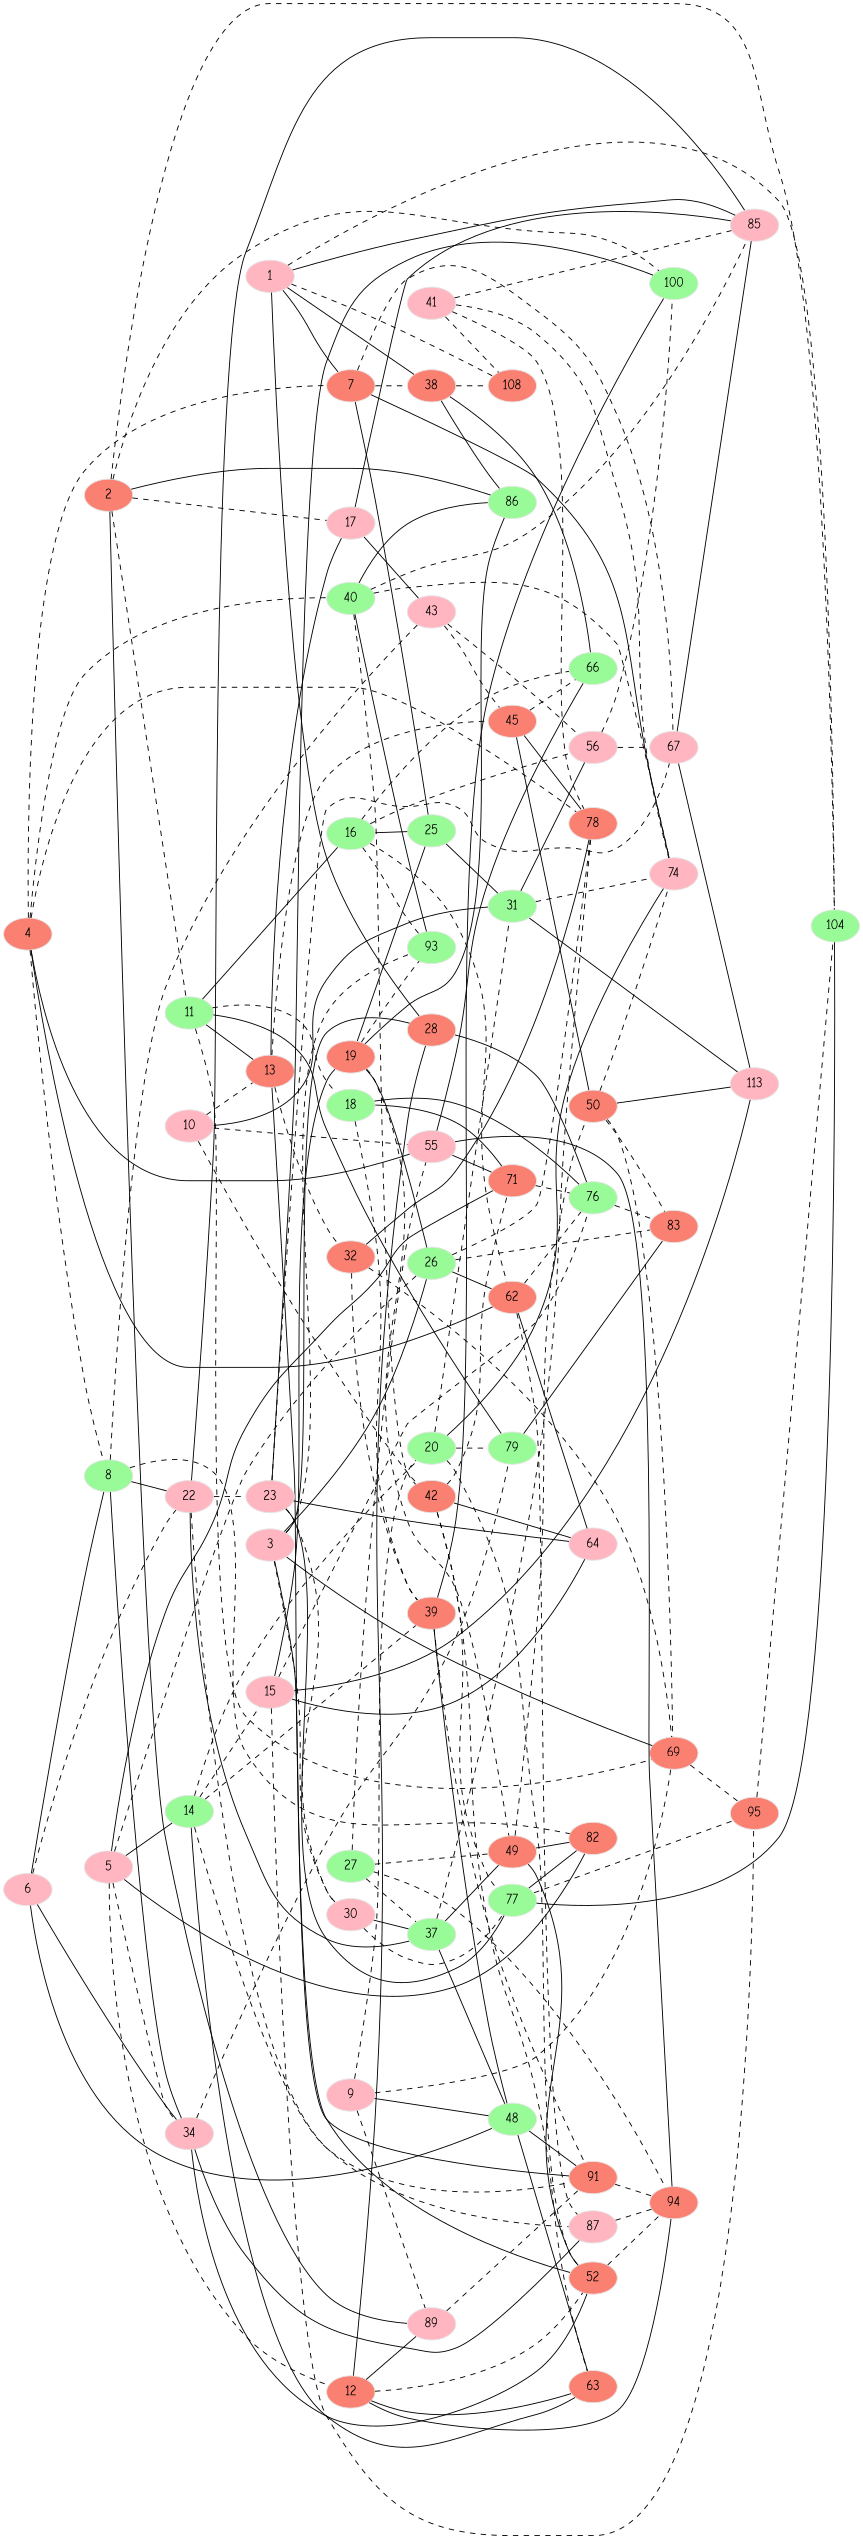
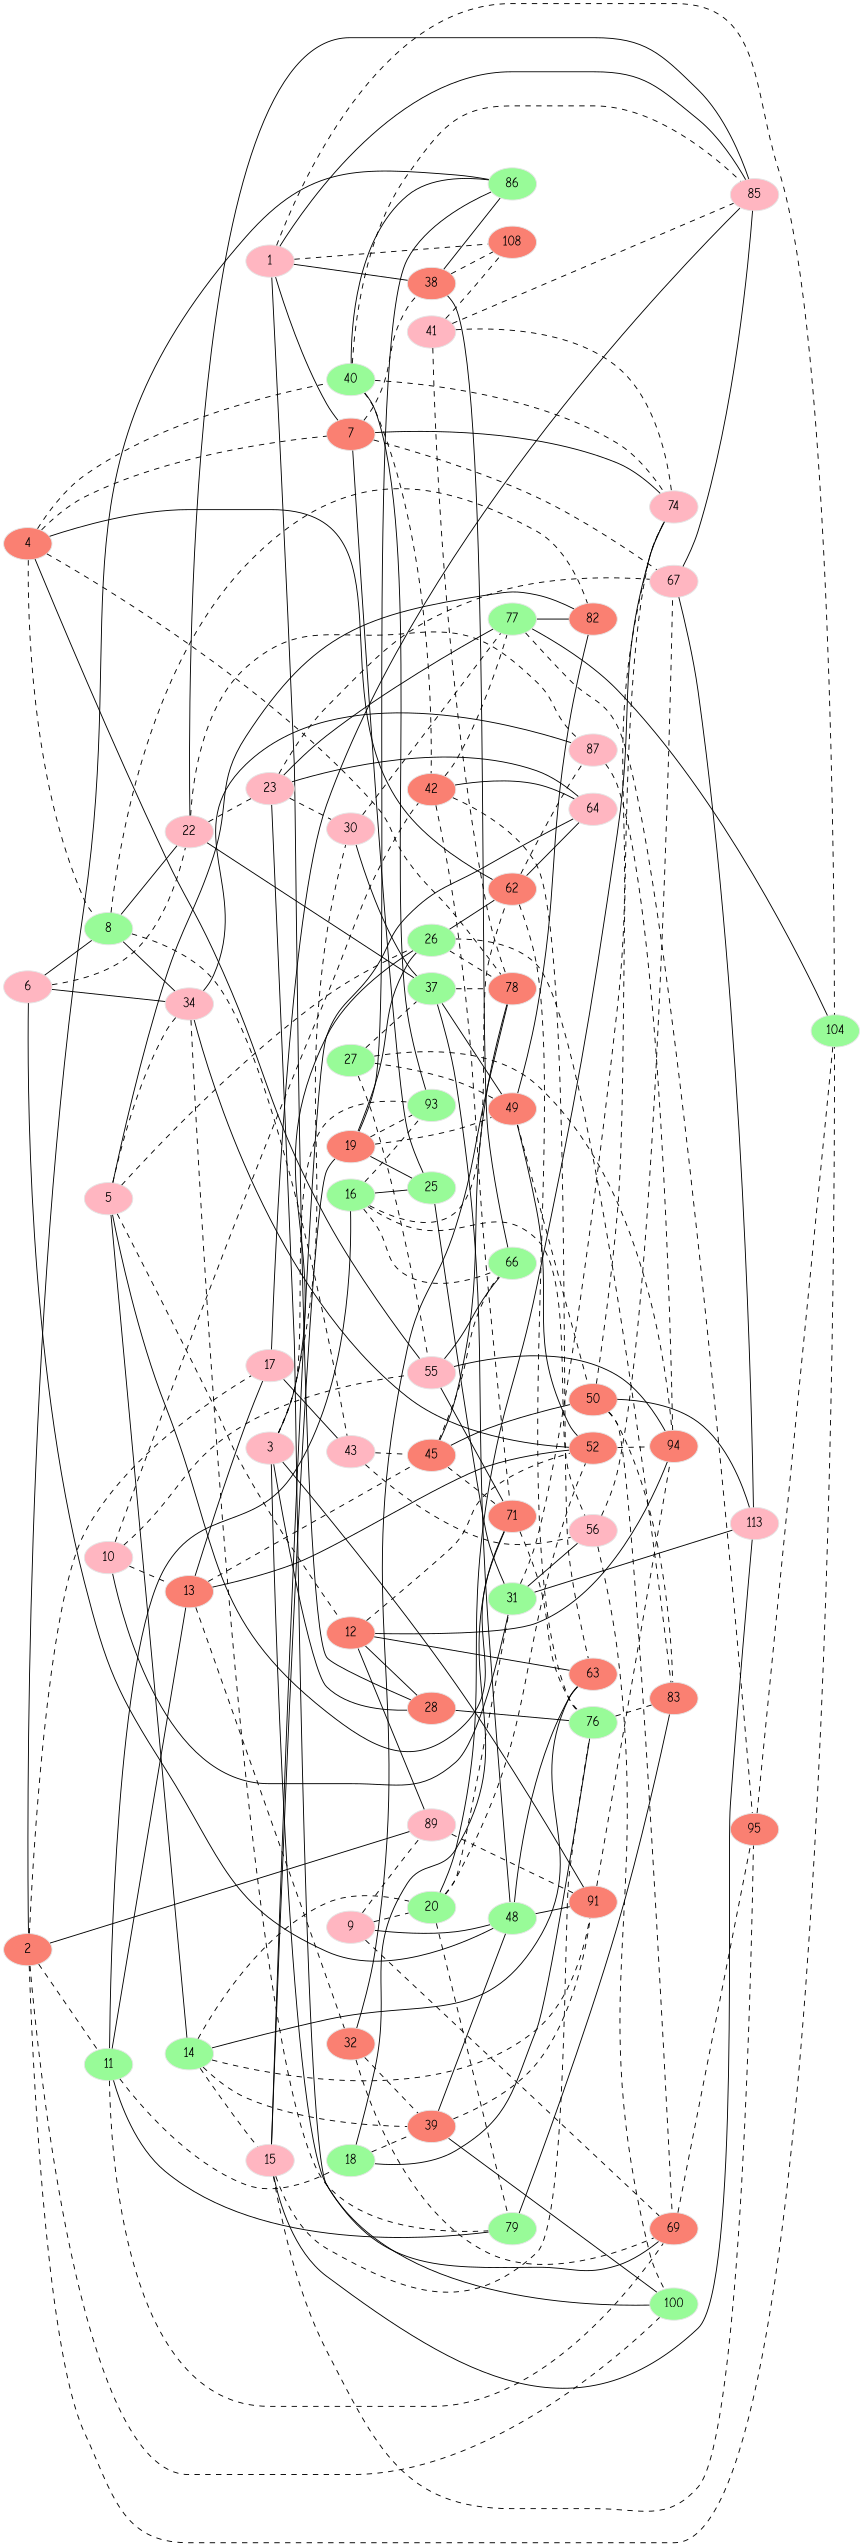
none -> (472, 1486)
